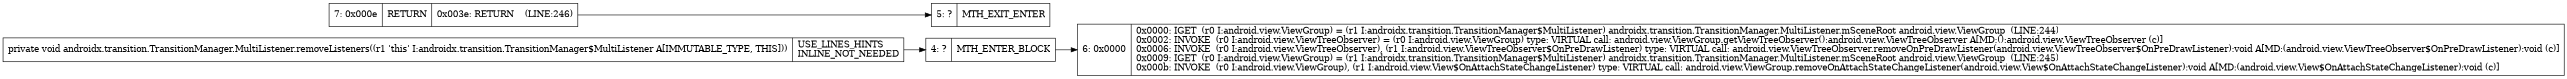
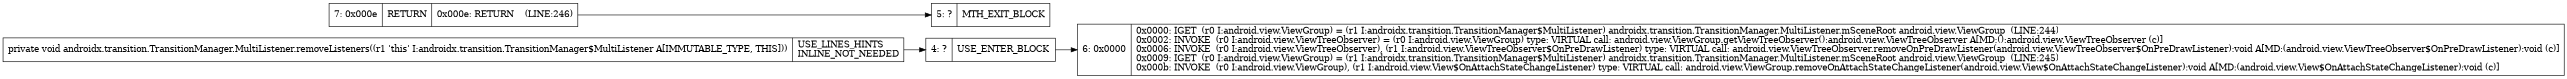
(505, 15) -> (505, 15)
(1003, 15) -> (1003, 15)
(1003, 50) -> (1003, 50)
